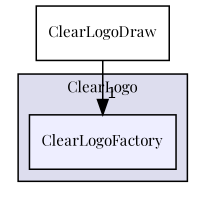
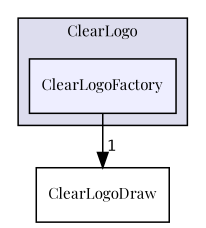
(103, 83) -> (103, 135)
